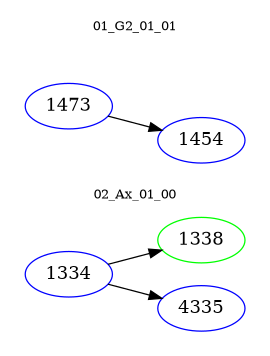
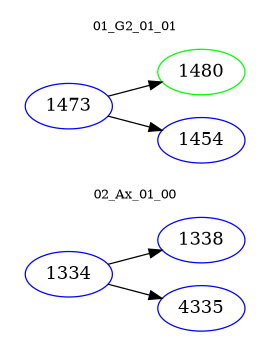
none -> (201, 72)
(201, 240) -> (201, 240)
